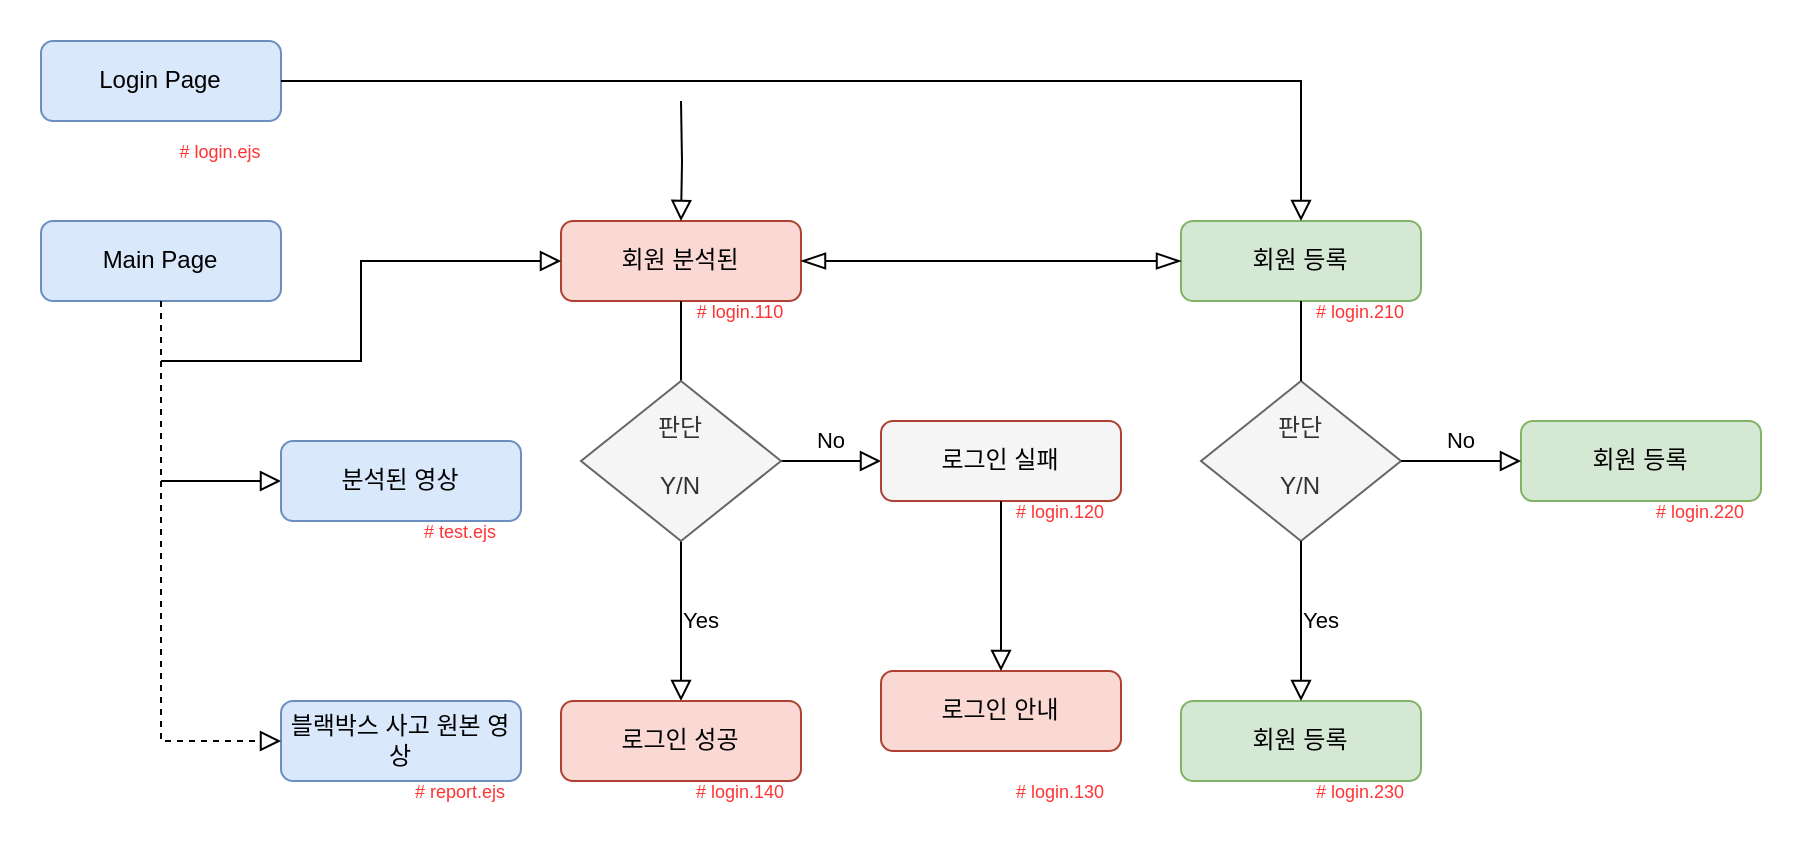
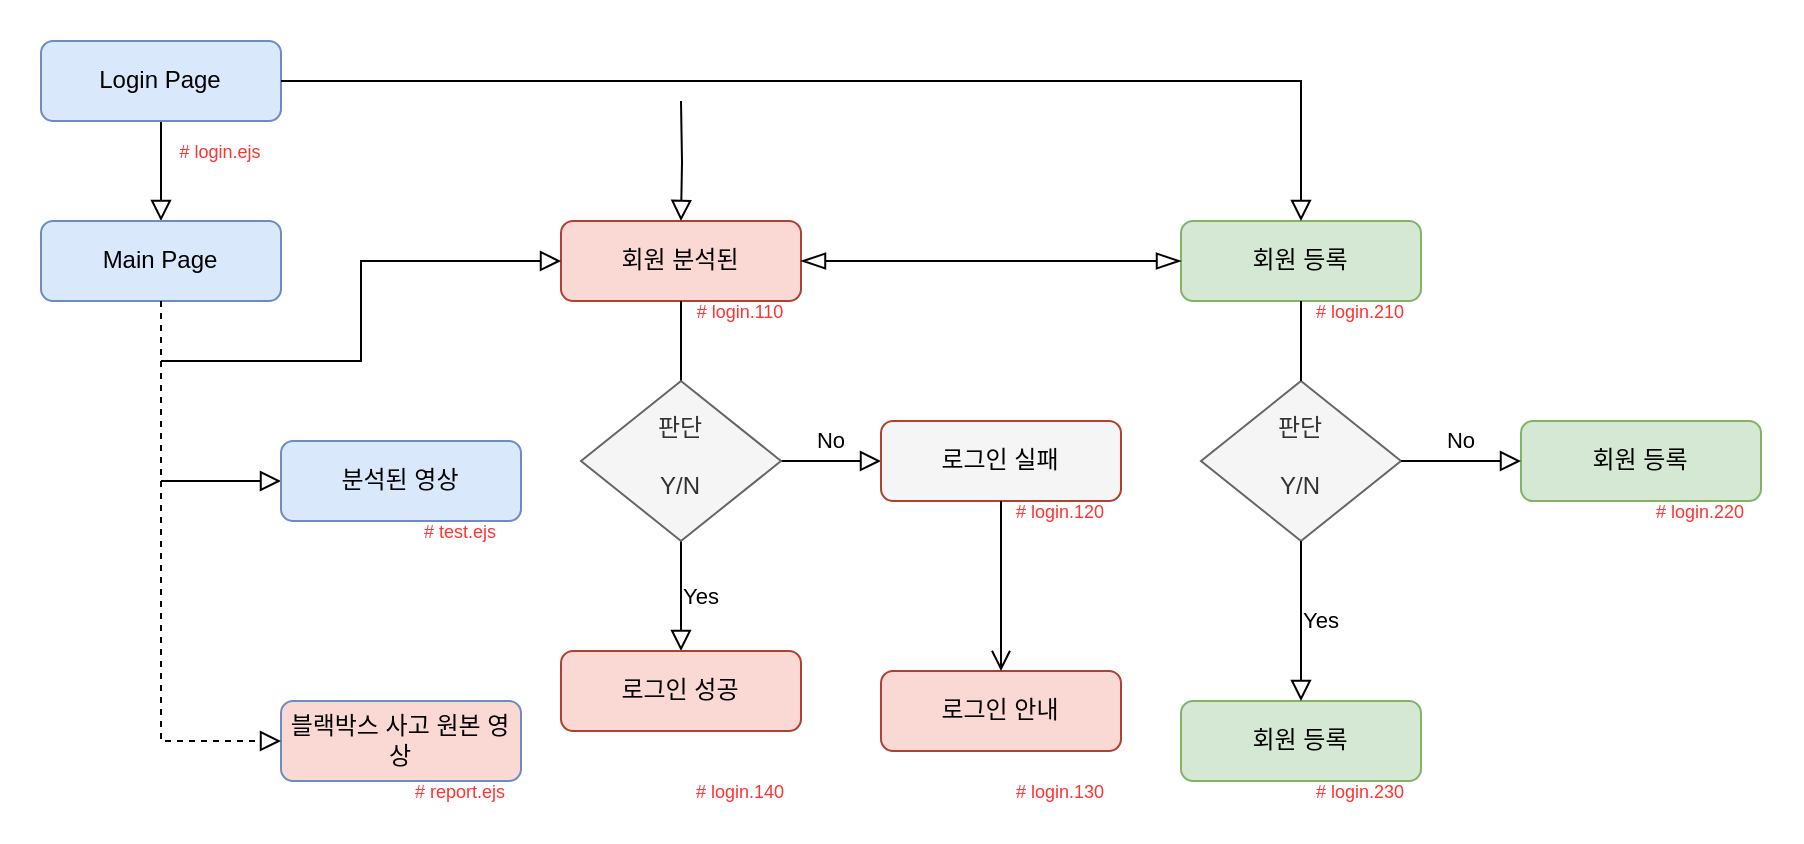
none -> (161, 160)
(1001, 649) -> (1001, 656)
(401, 741) -> (401, 741)
(681, 741) -> (681, 691)
